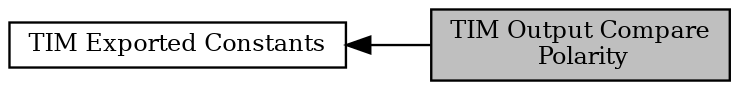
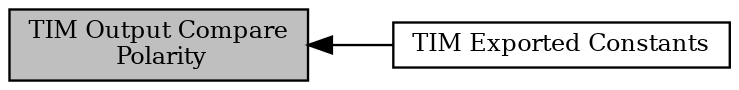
(400, 45) -> (363, 45)
